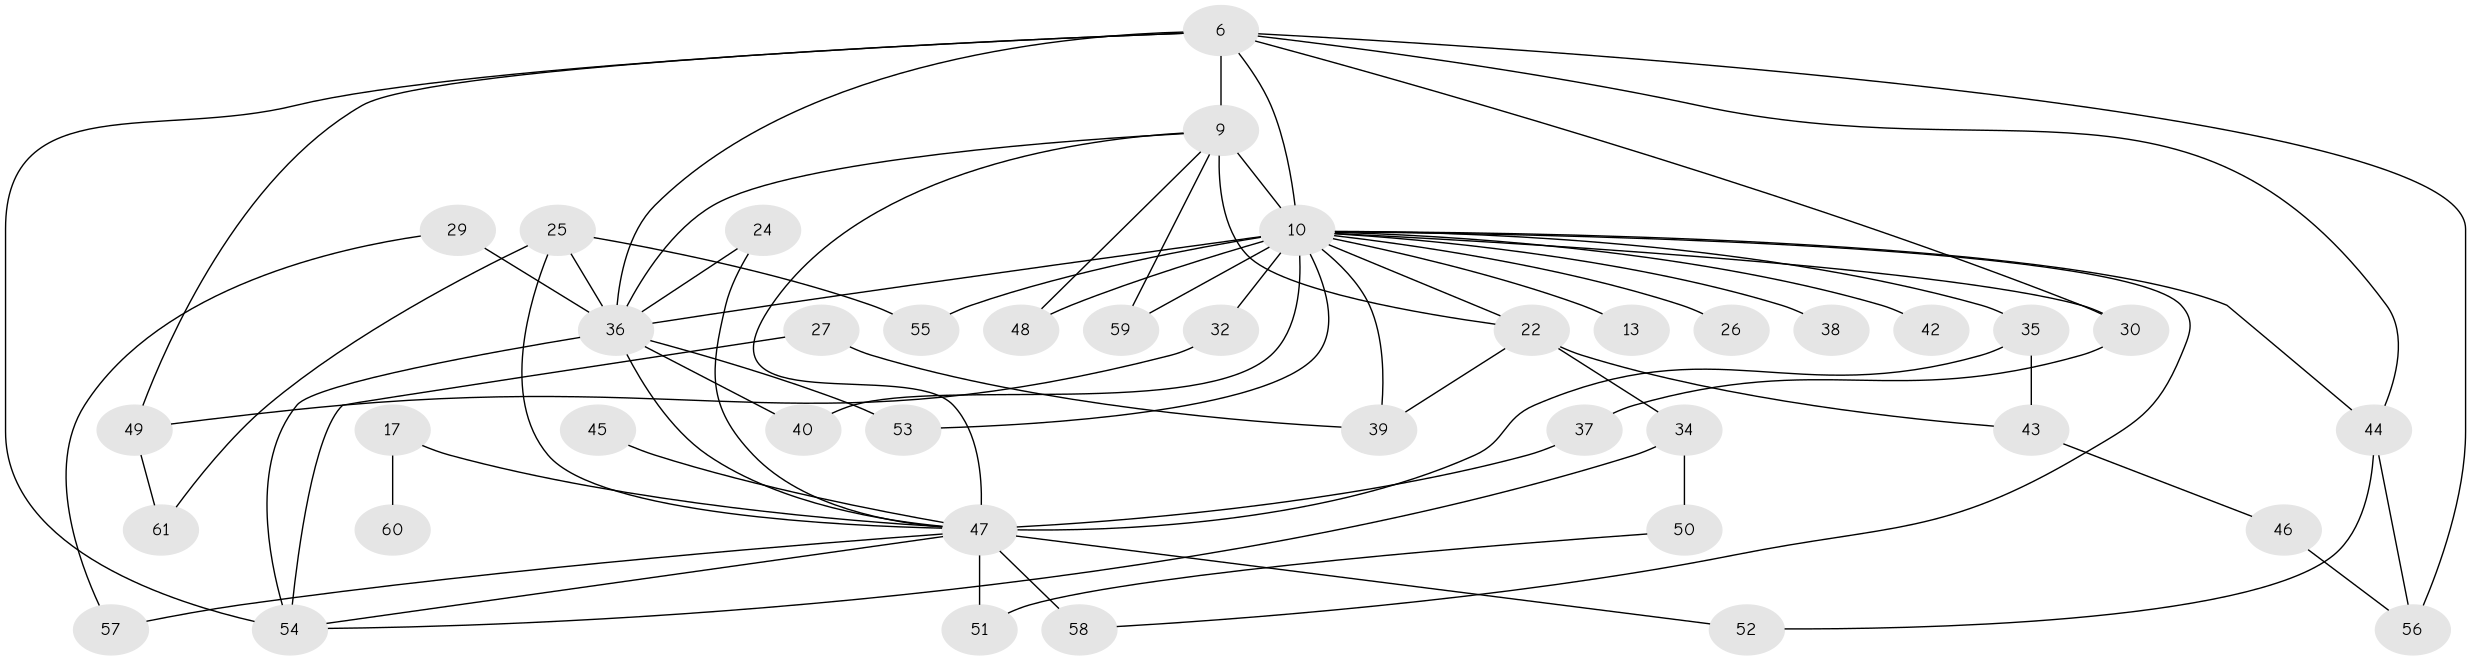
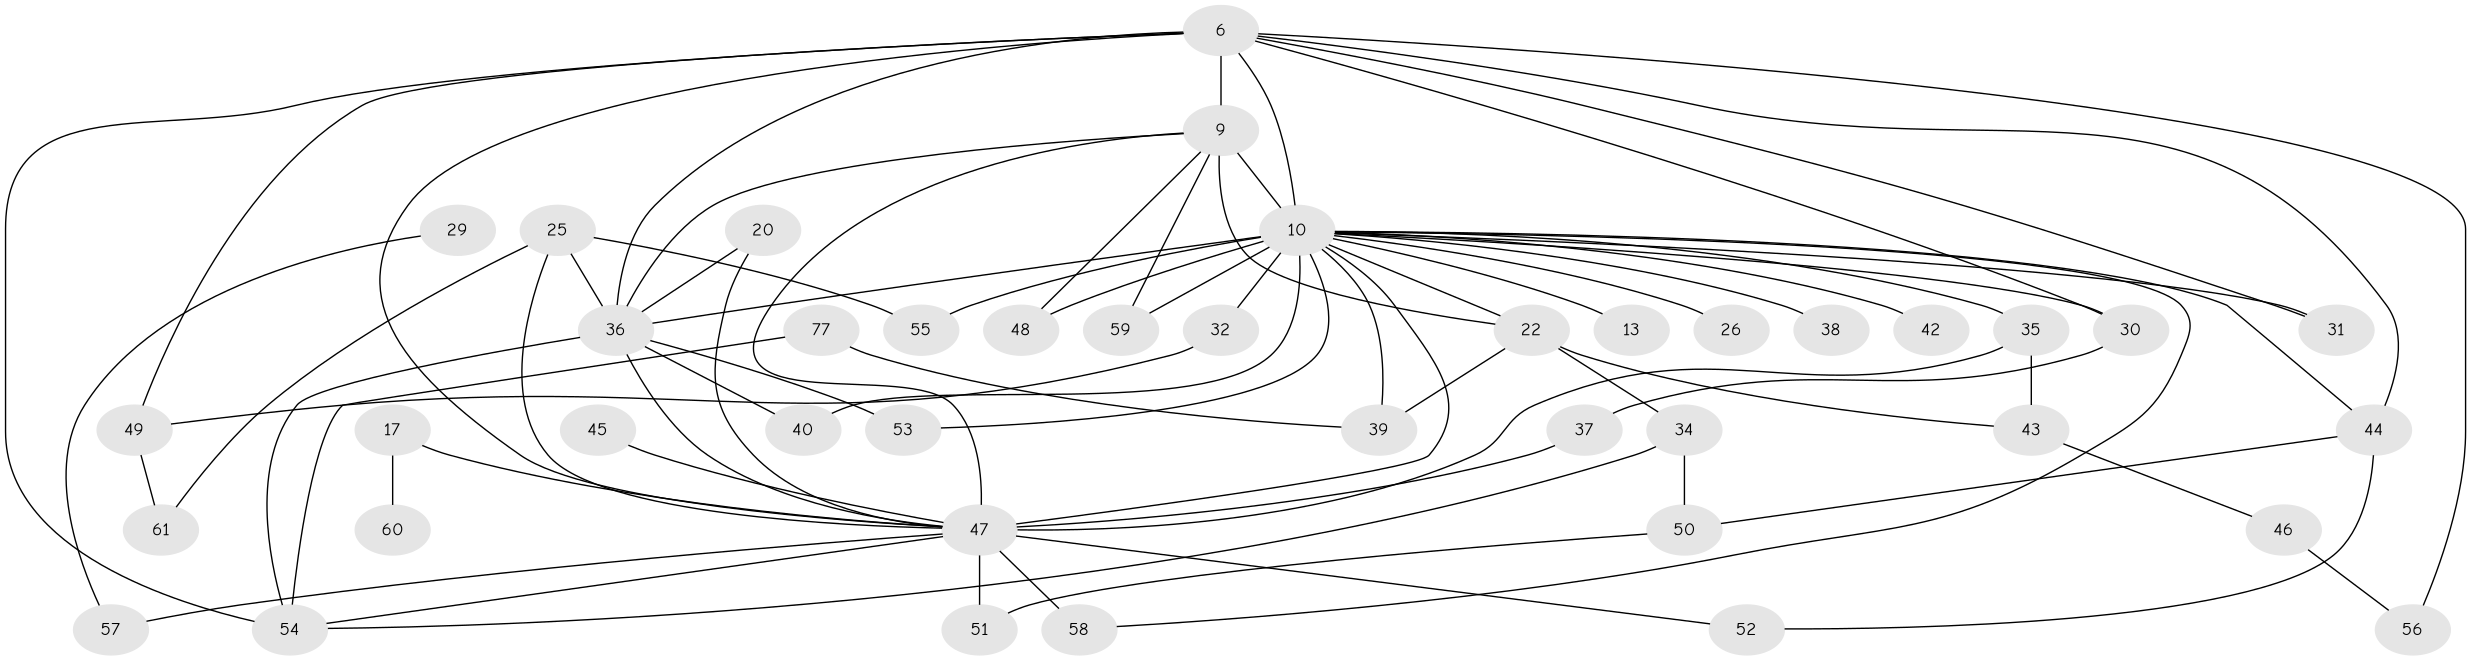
none -> (432, 186)
(763, 230) -> (763, 230)
(529, 275) -> none
(821, 330) -> (821, 330)
none -> (2337, 330)
none -> (1353, 474)
(2393, 530) -> (1998, 484)
